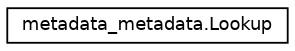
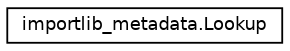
(147, 25) -> (145, 25)
